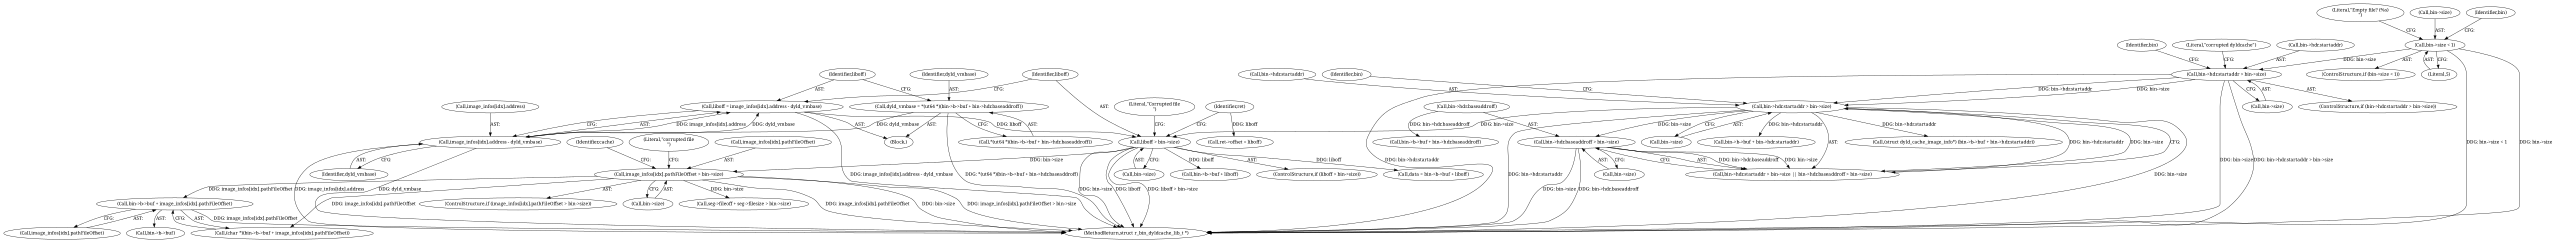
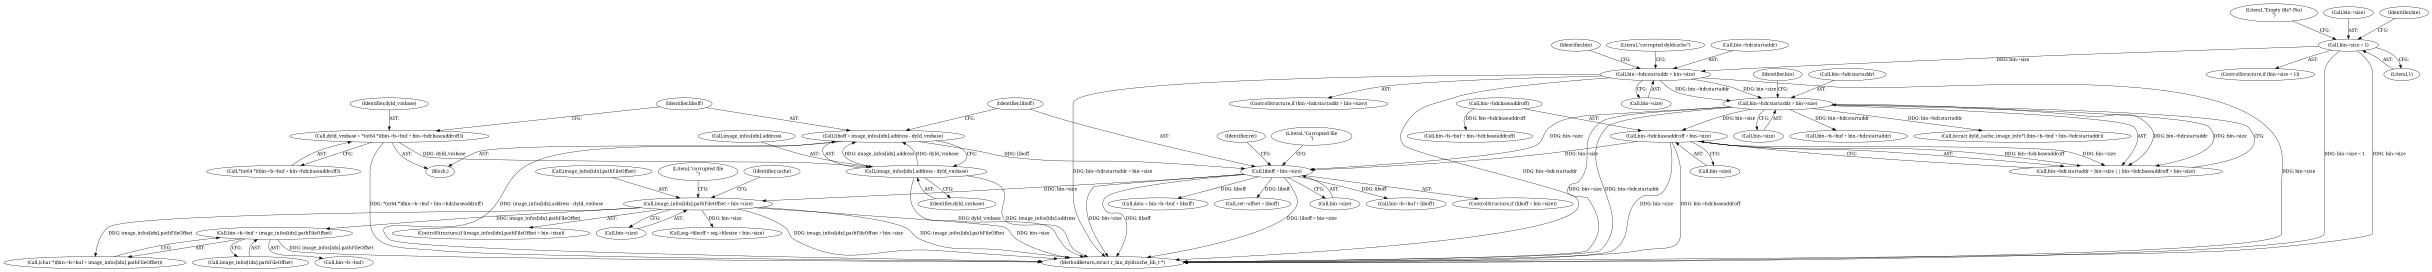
(2439, 74) -> (2402, 74)
(1232, 123) -> (1266, 186)
none -> (1477, 160)
